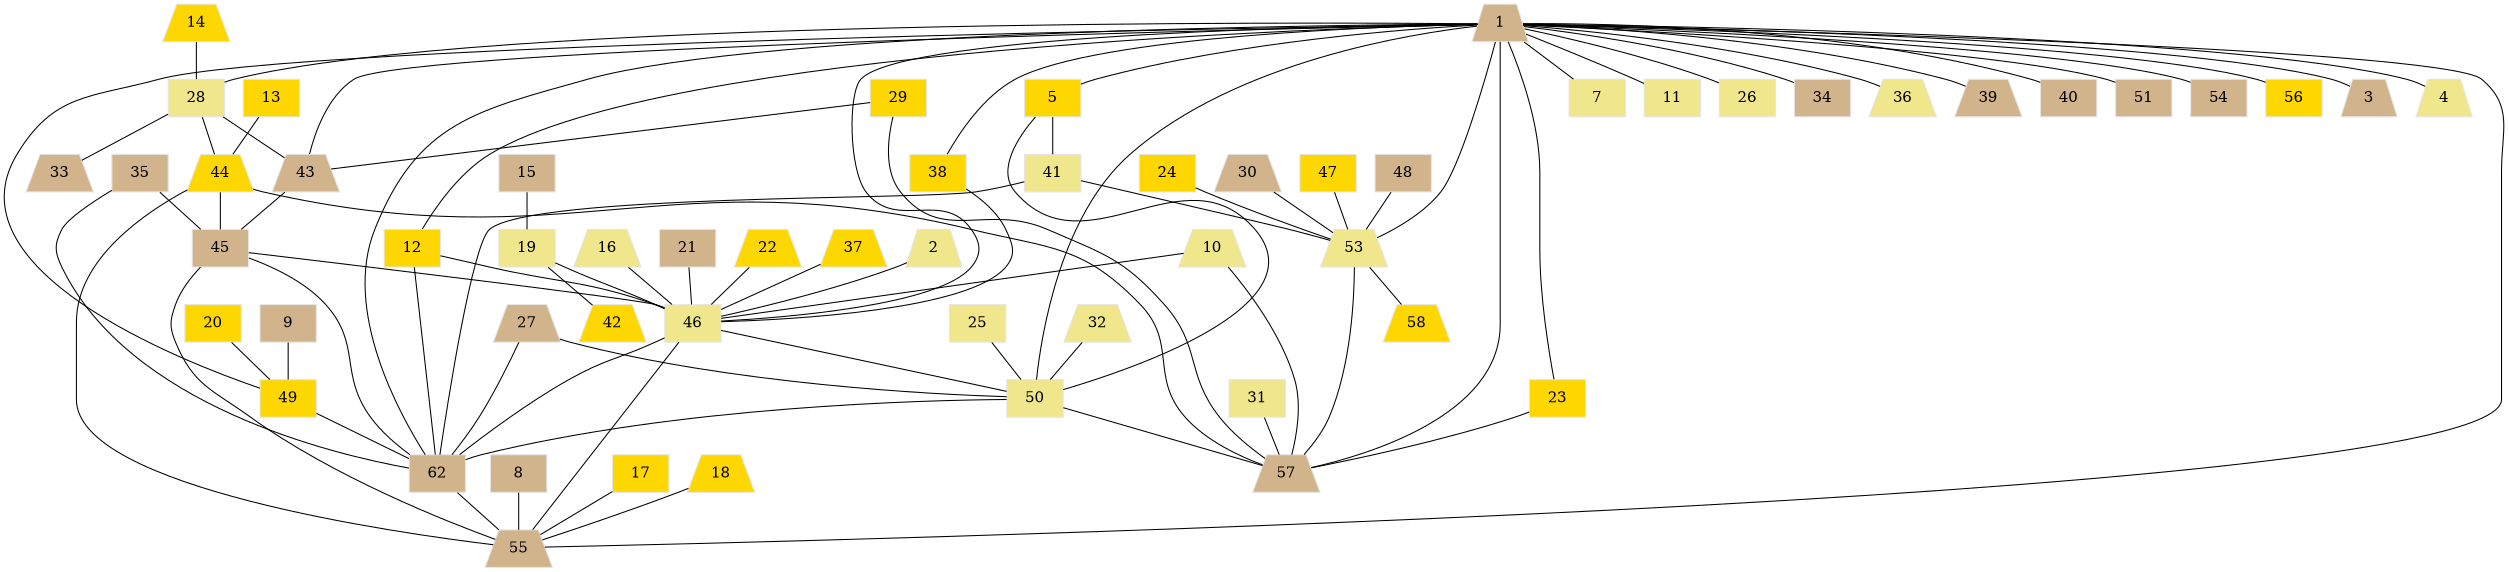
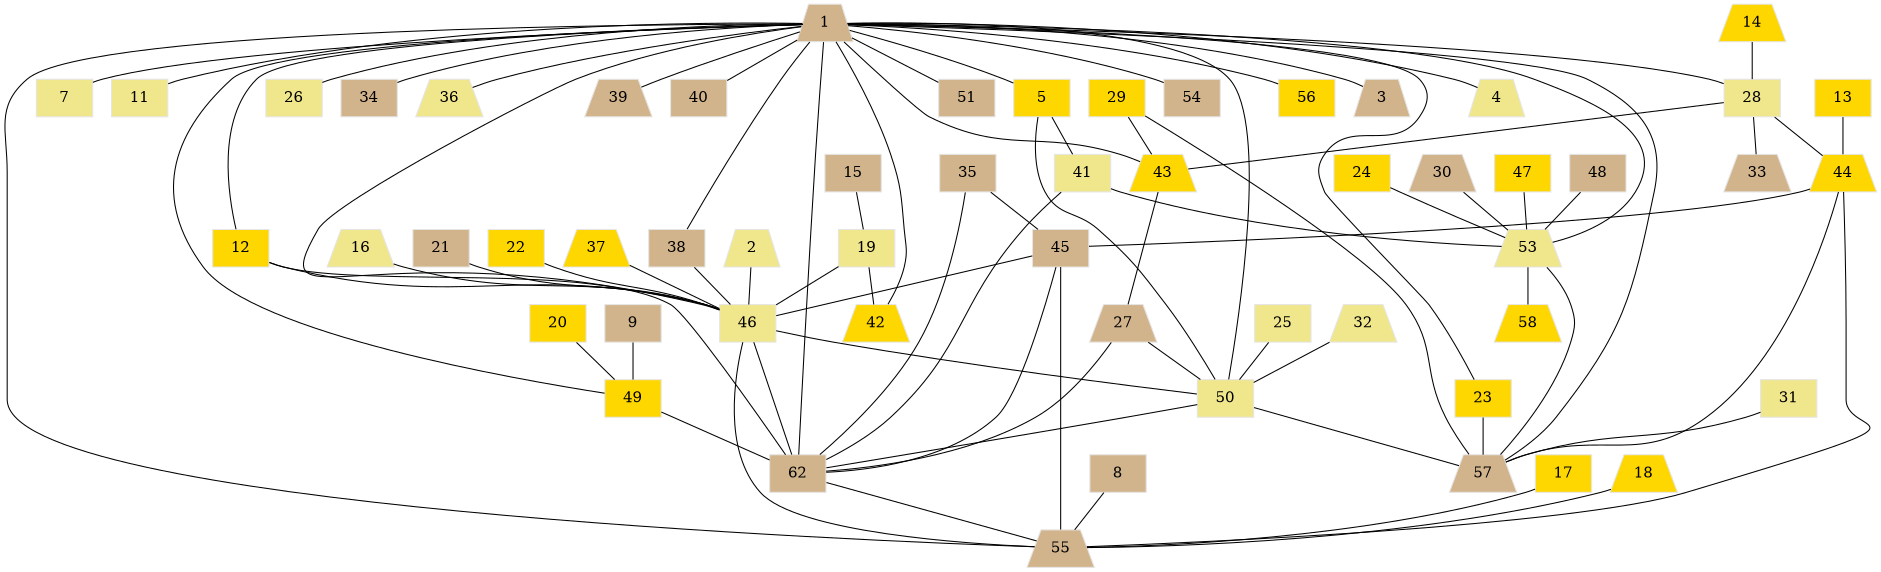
none -> (895, 169)
(306, 173) -> (1163, 173)
(938, 173) -> (677, 248)
(263, 211) -> (1142, 251)
(768, 248) -> (516, 248)
(1212, 248) -> none
